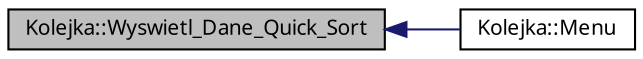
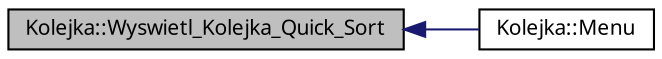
(197, 29) -> (206, 29)
